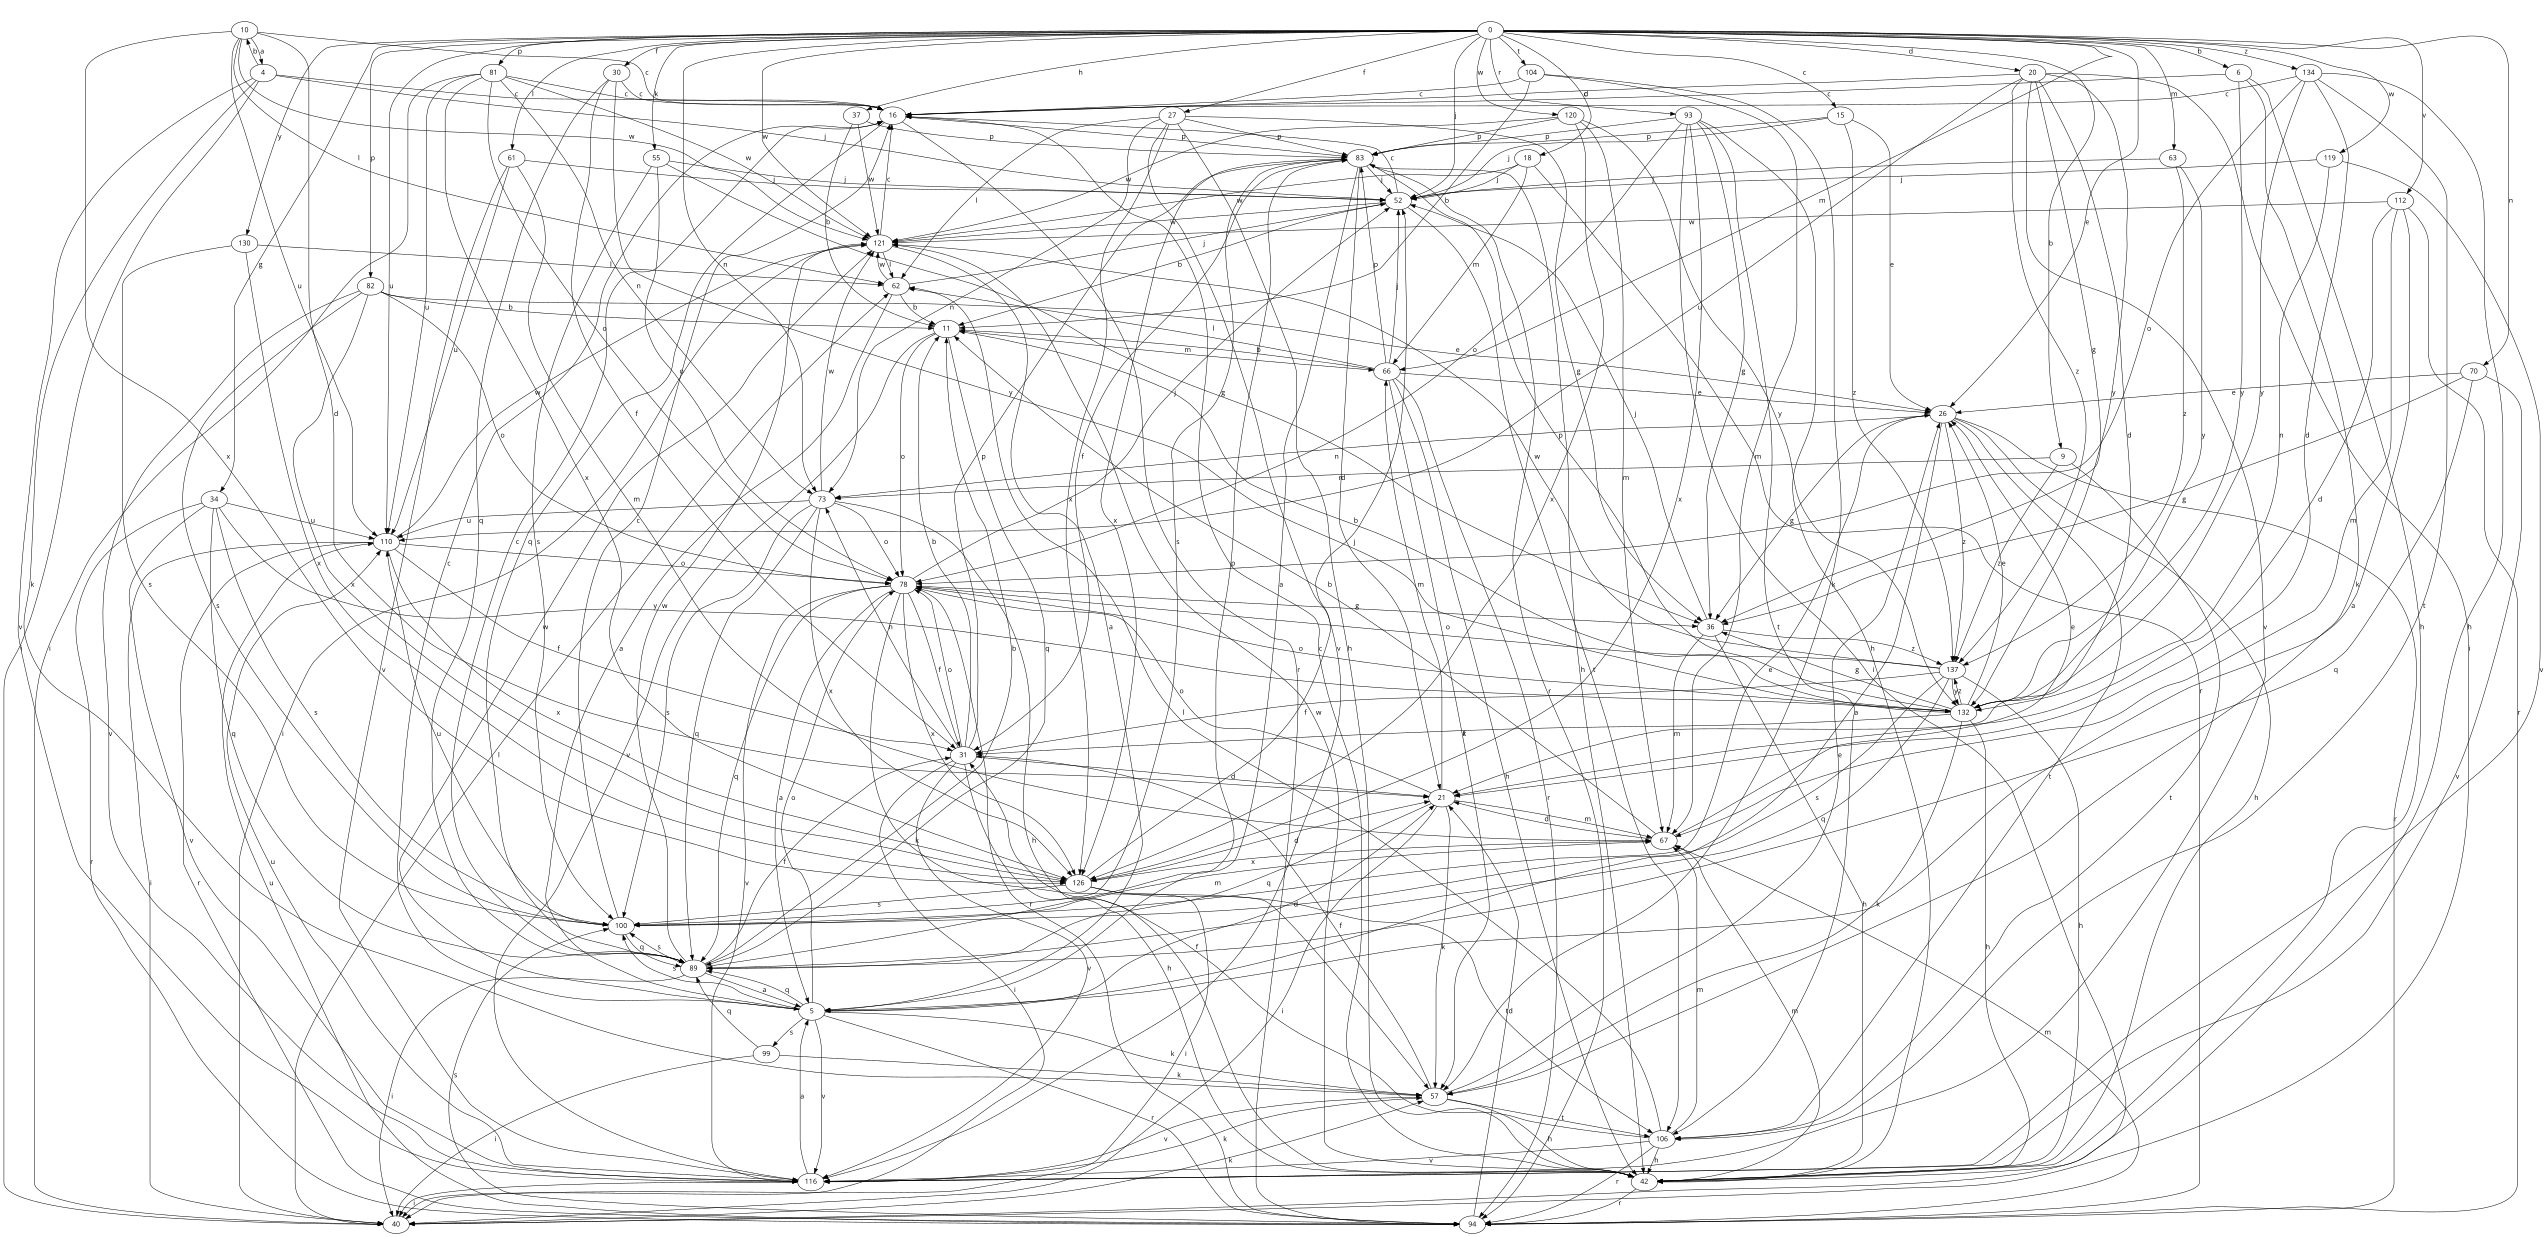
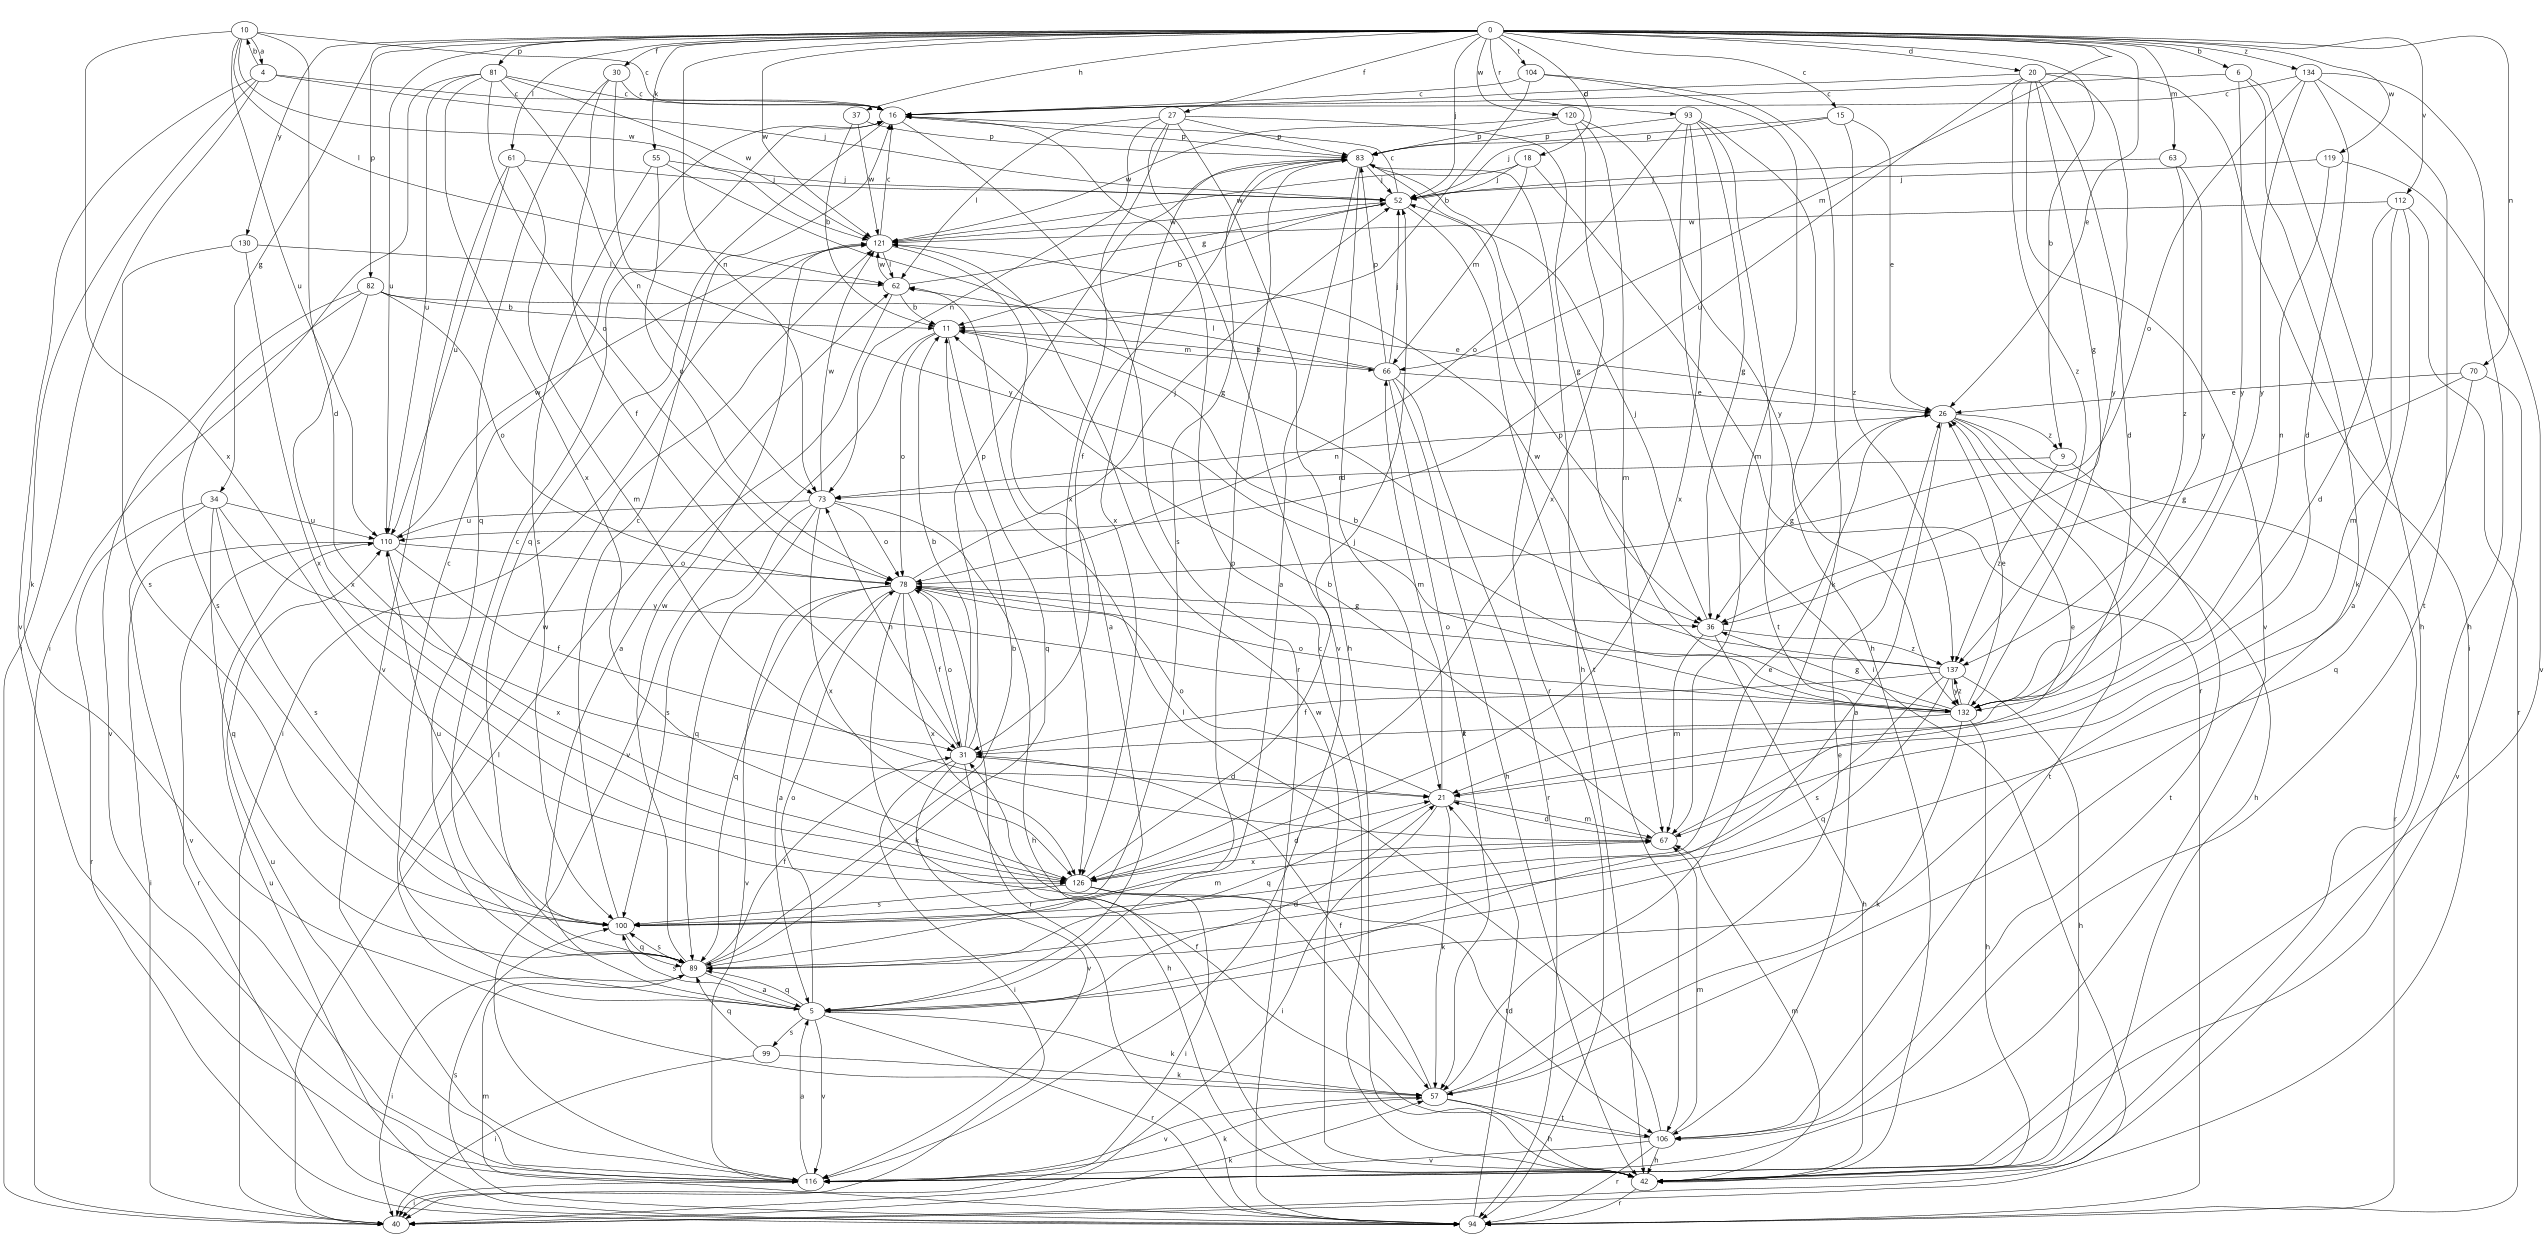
(1204, 244) -> (1204, 244)
(1962, 539) -> (2008, 421)
(2099, 1181) -> (758, 1189)
